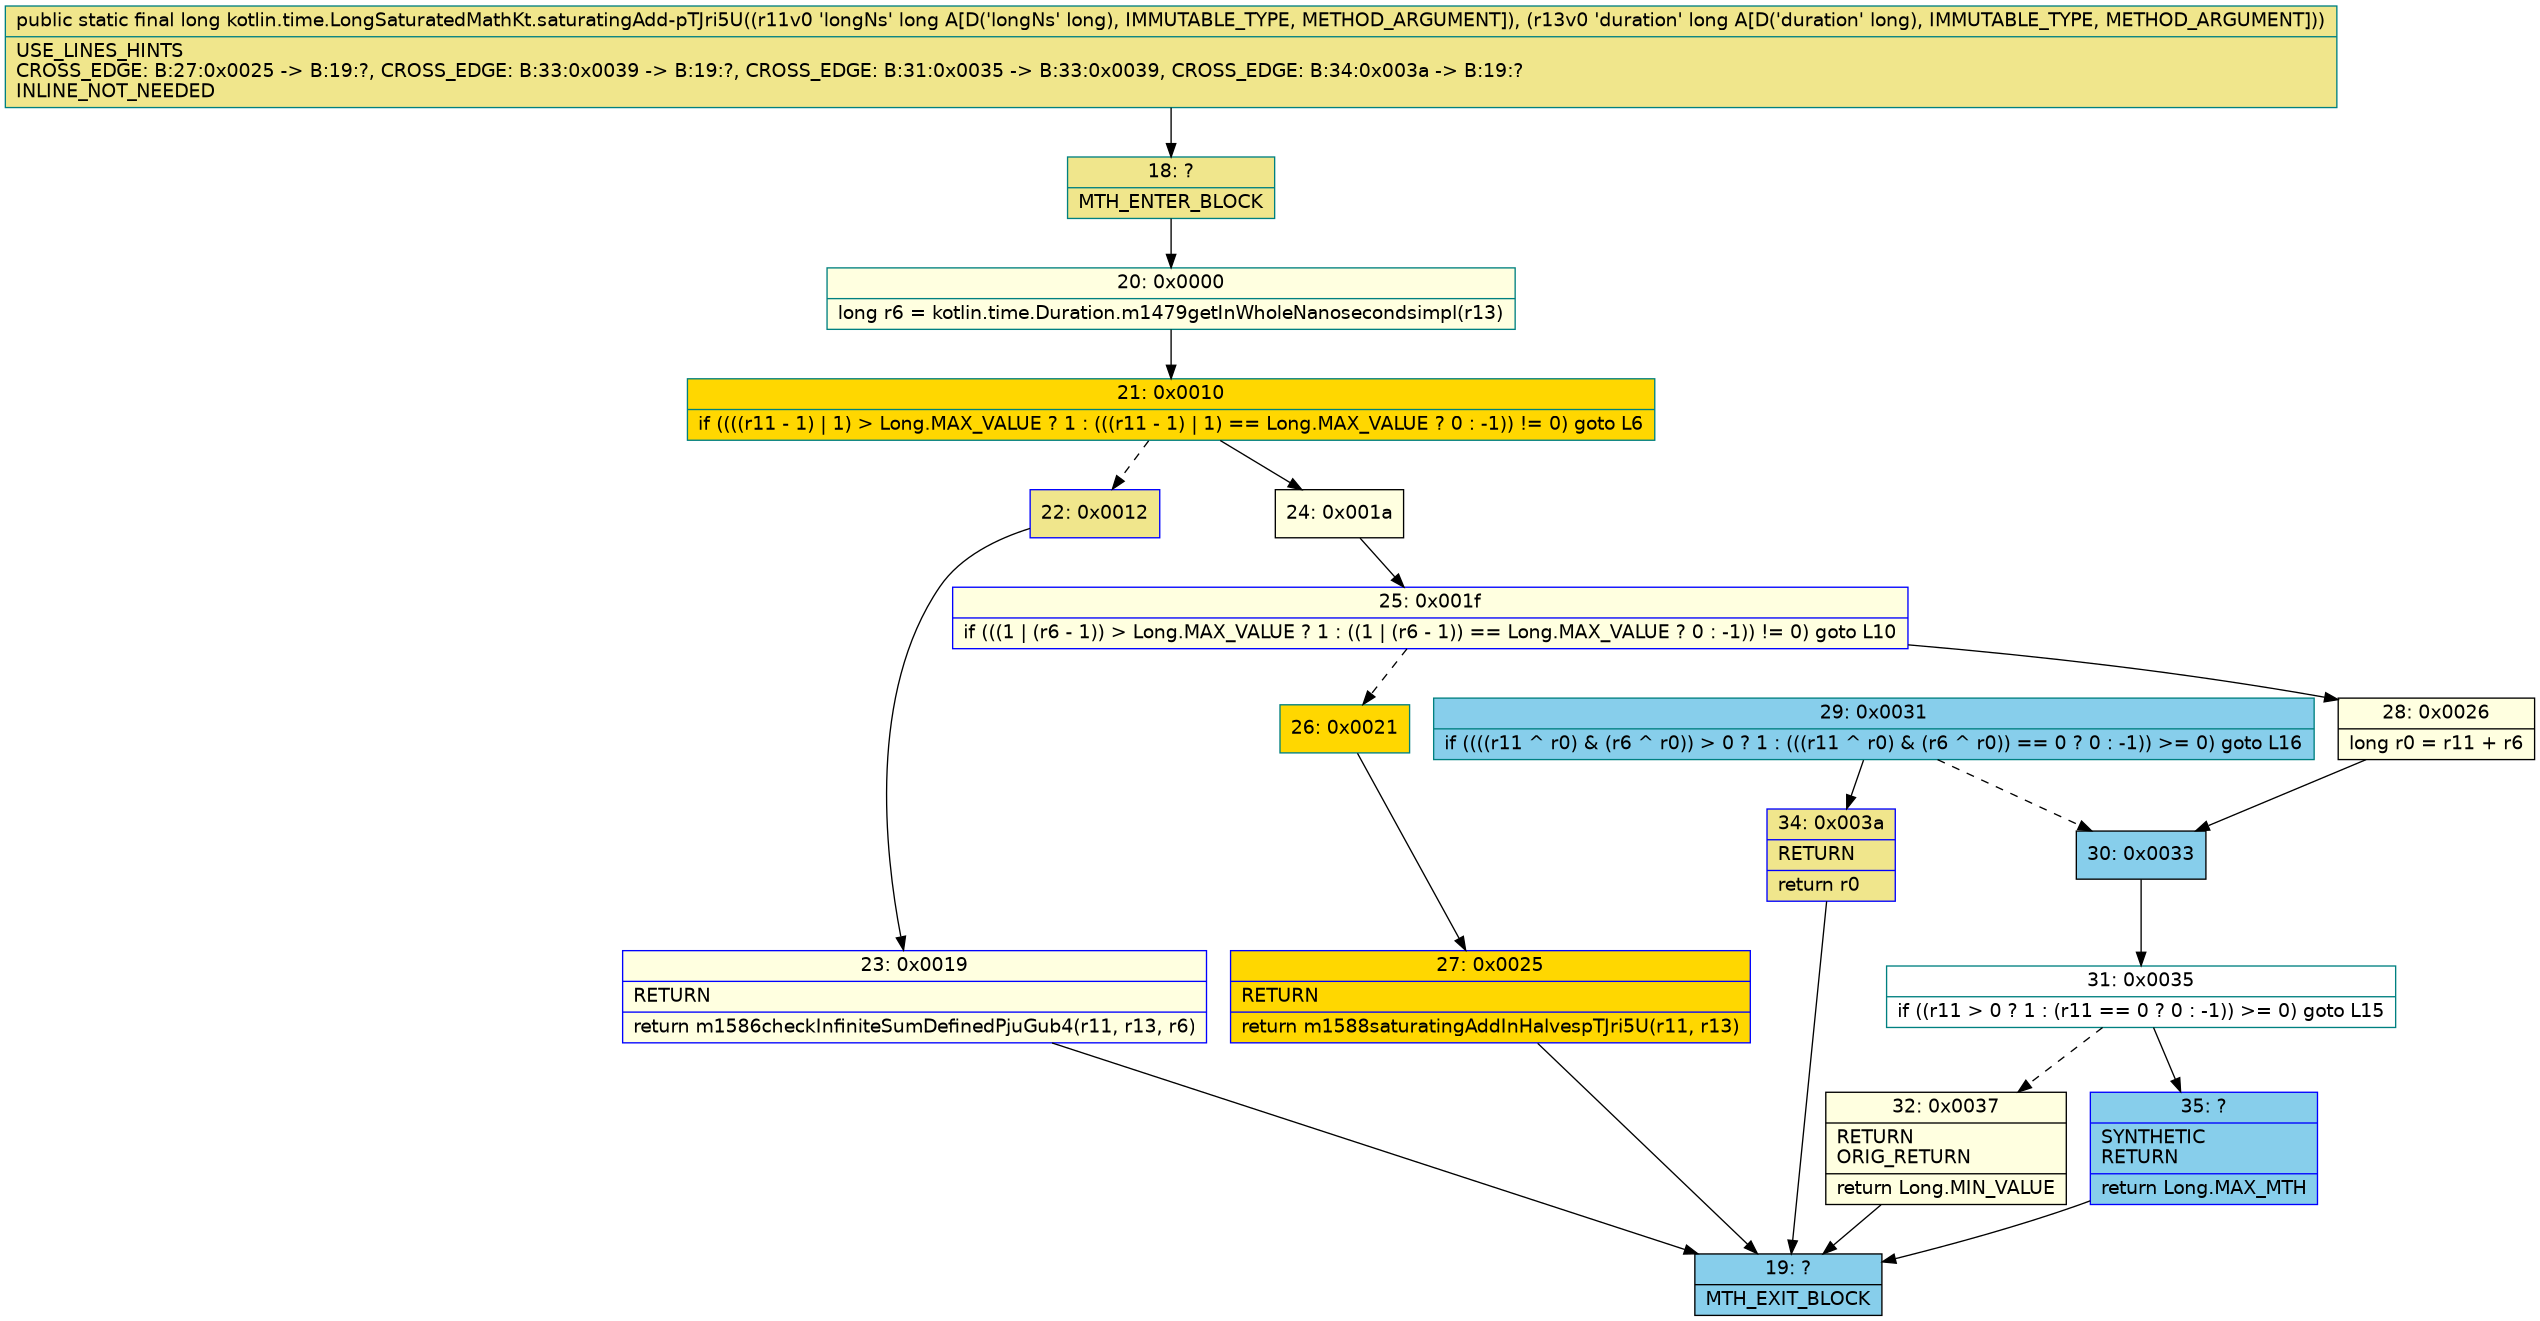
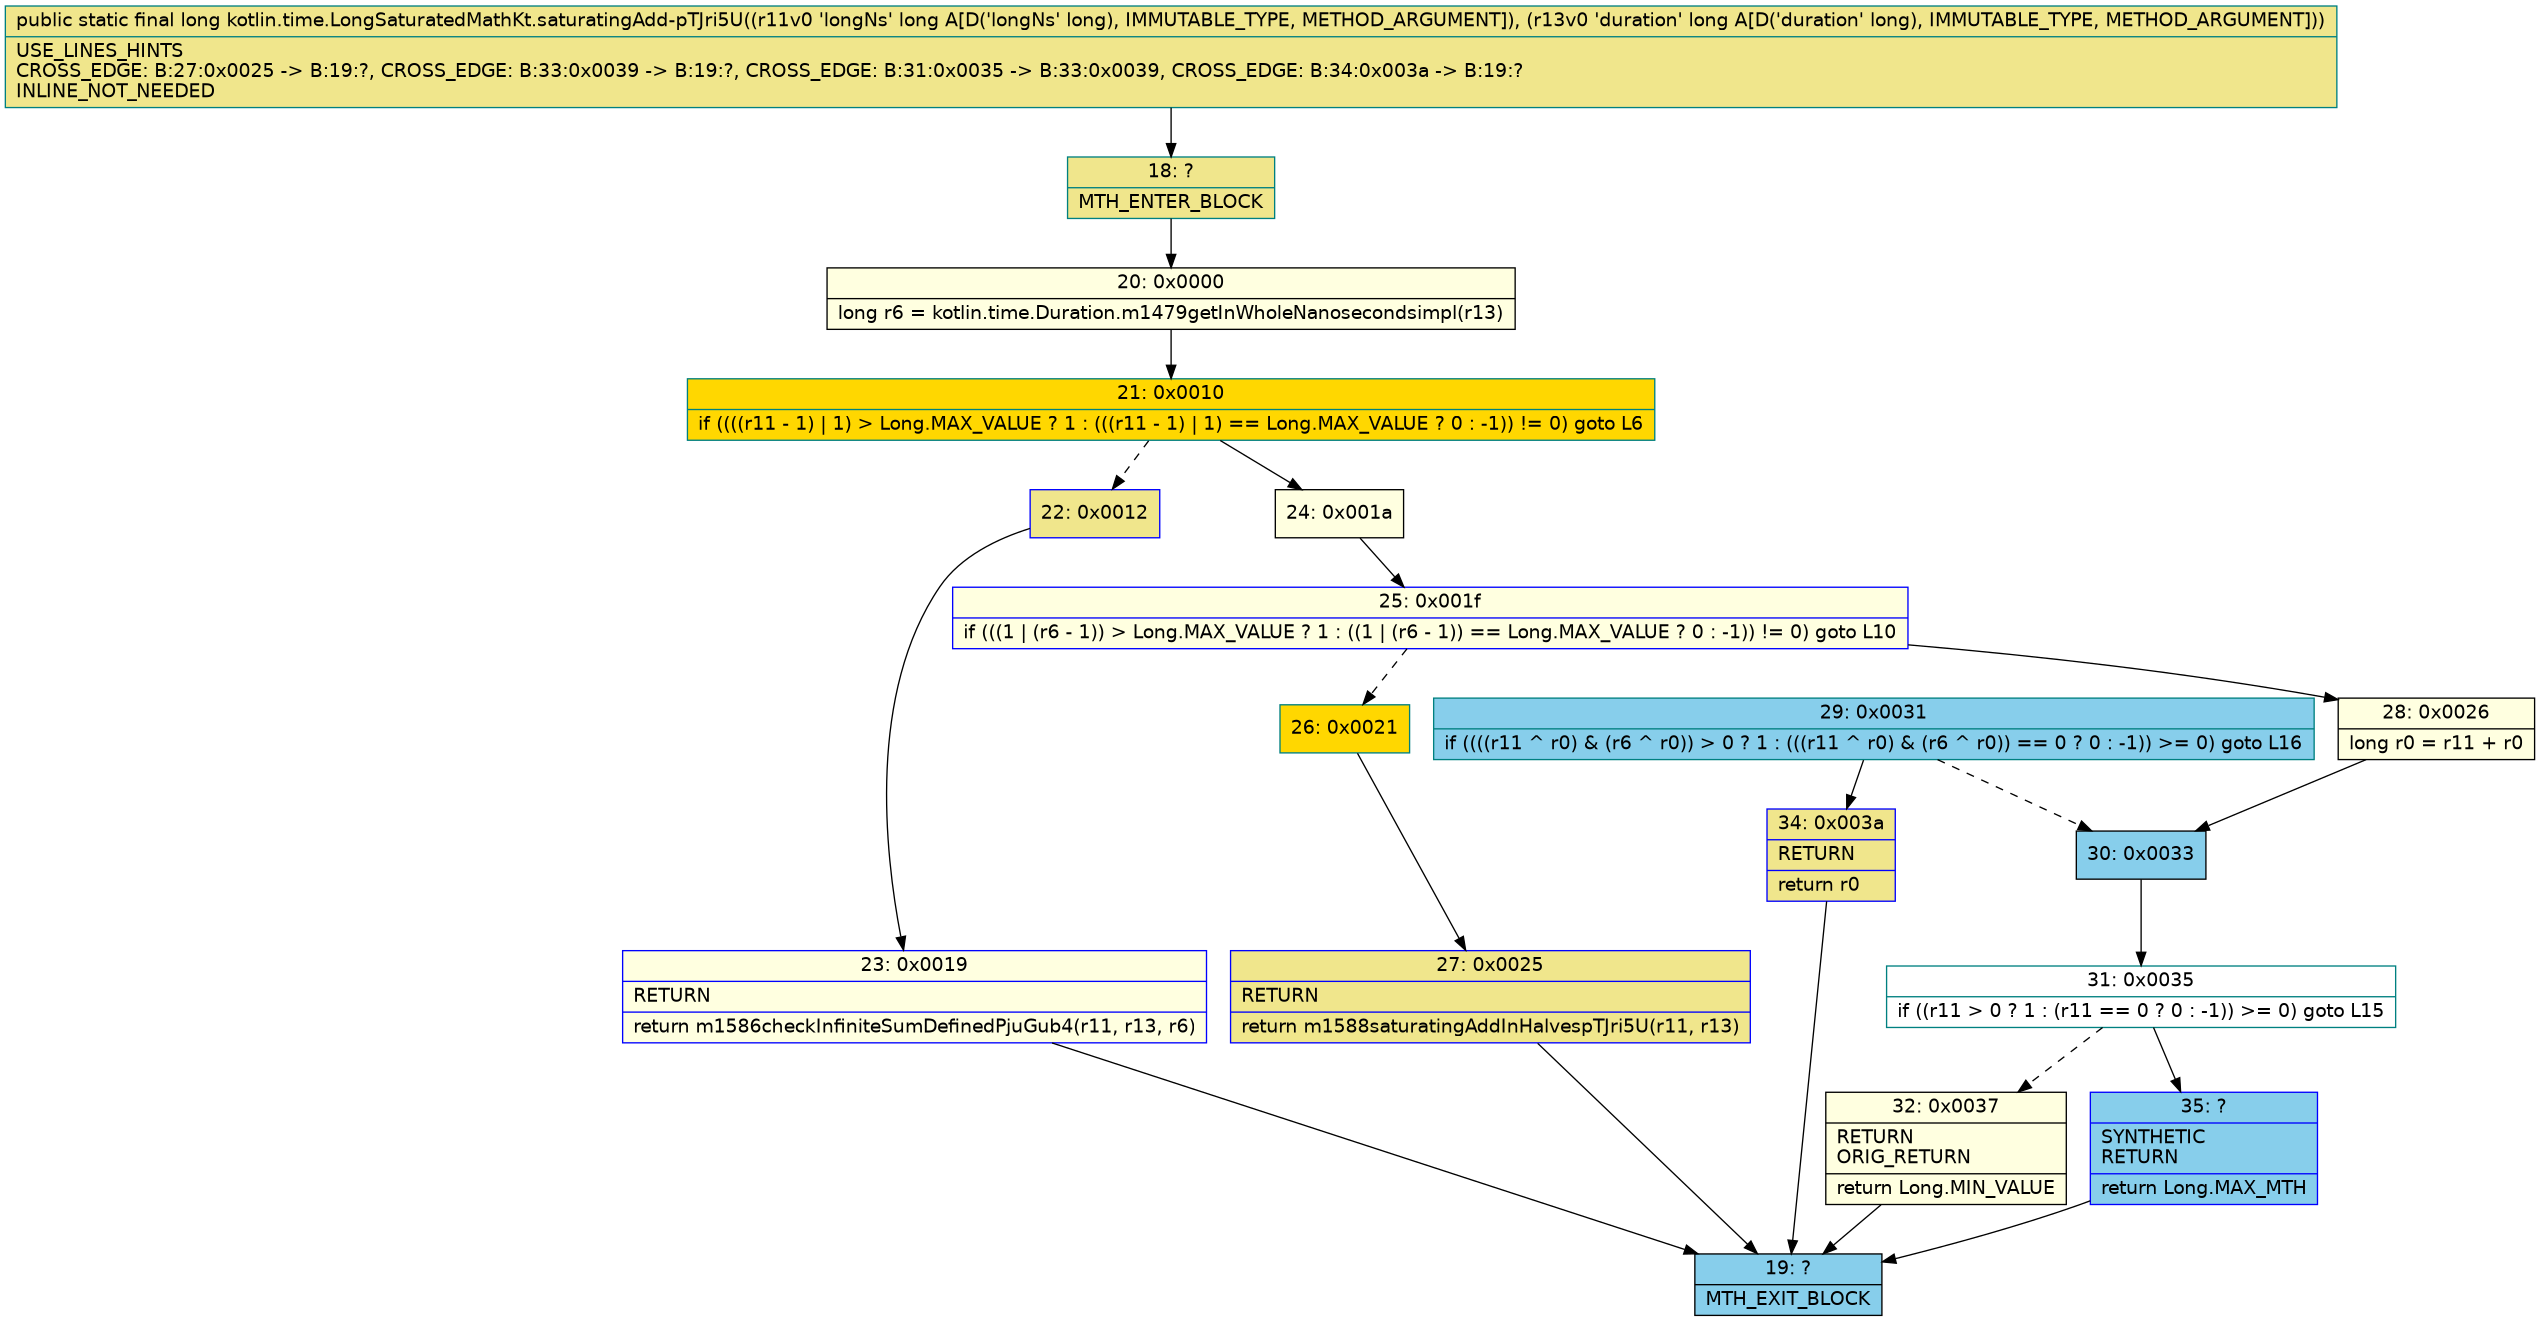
(1171, 299) -> (1171, 299)
(2436, 744) -> (2436, 744)
(1490, 997) -> (1490, 997)
